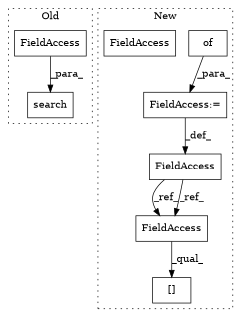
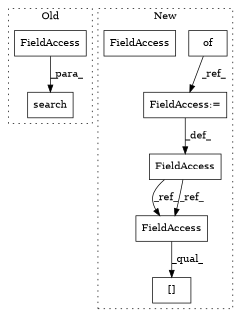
(214, 74) -> (214, 74)
